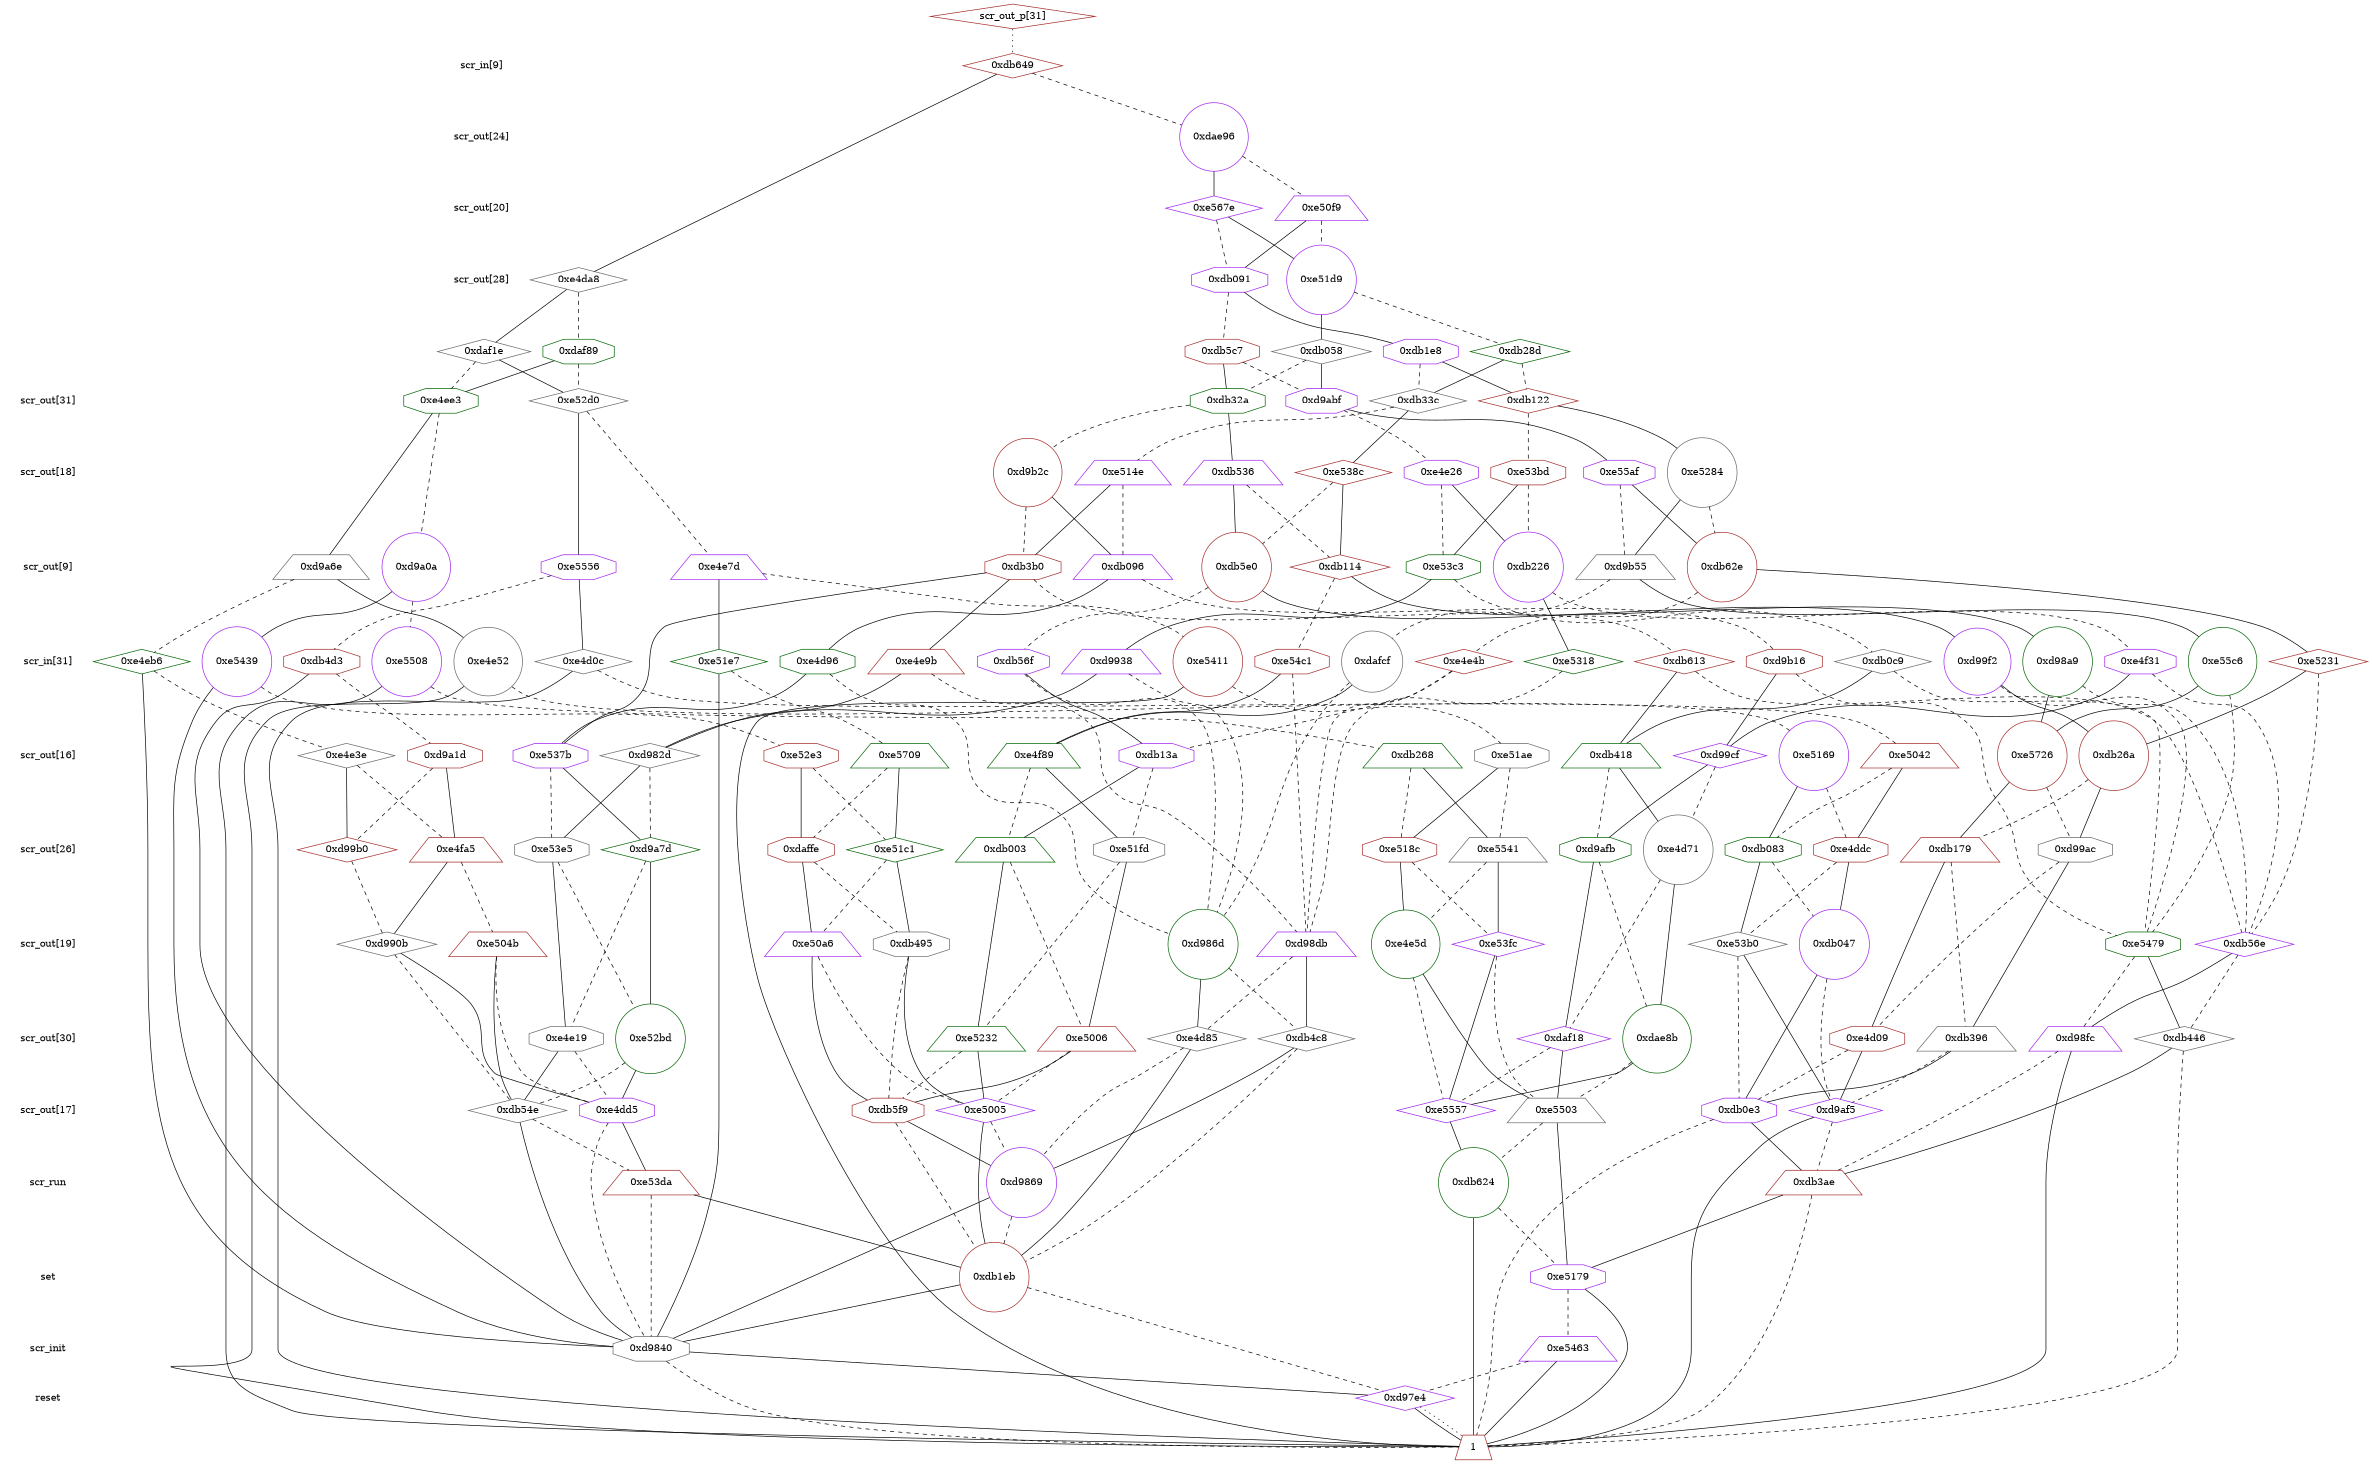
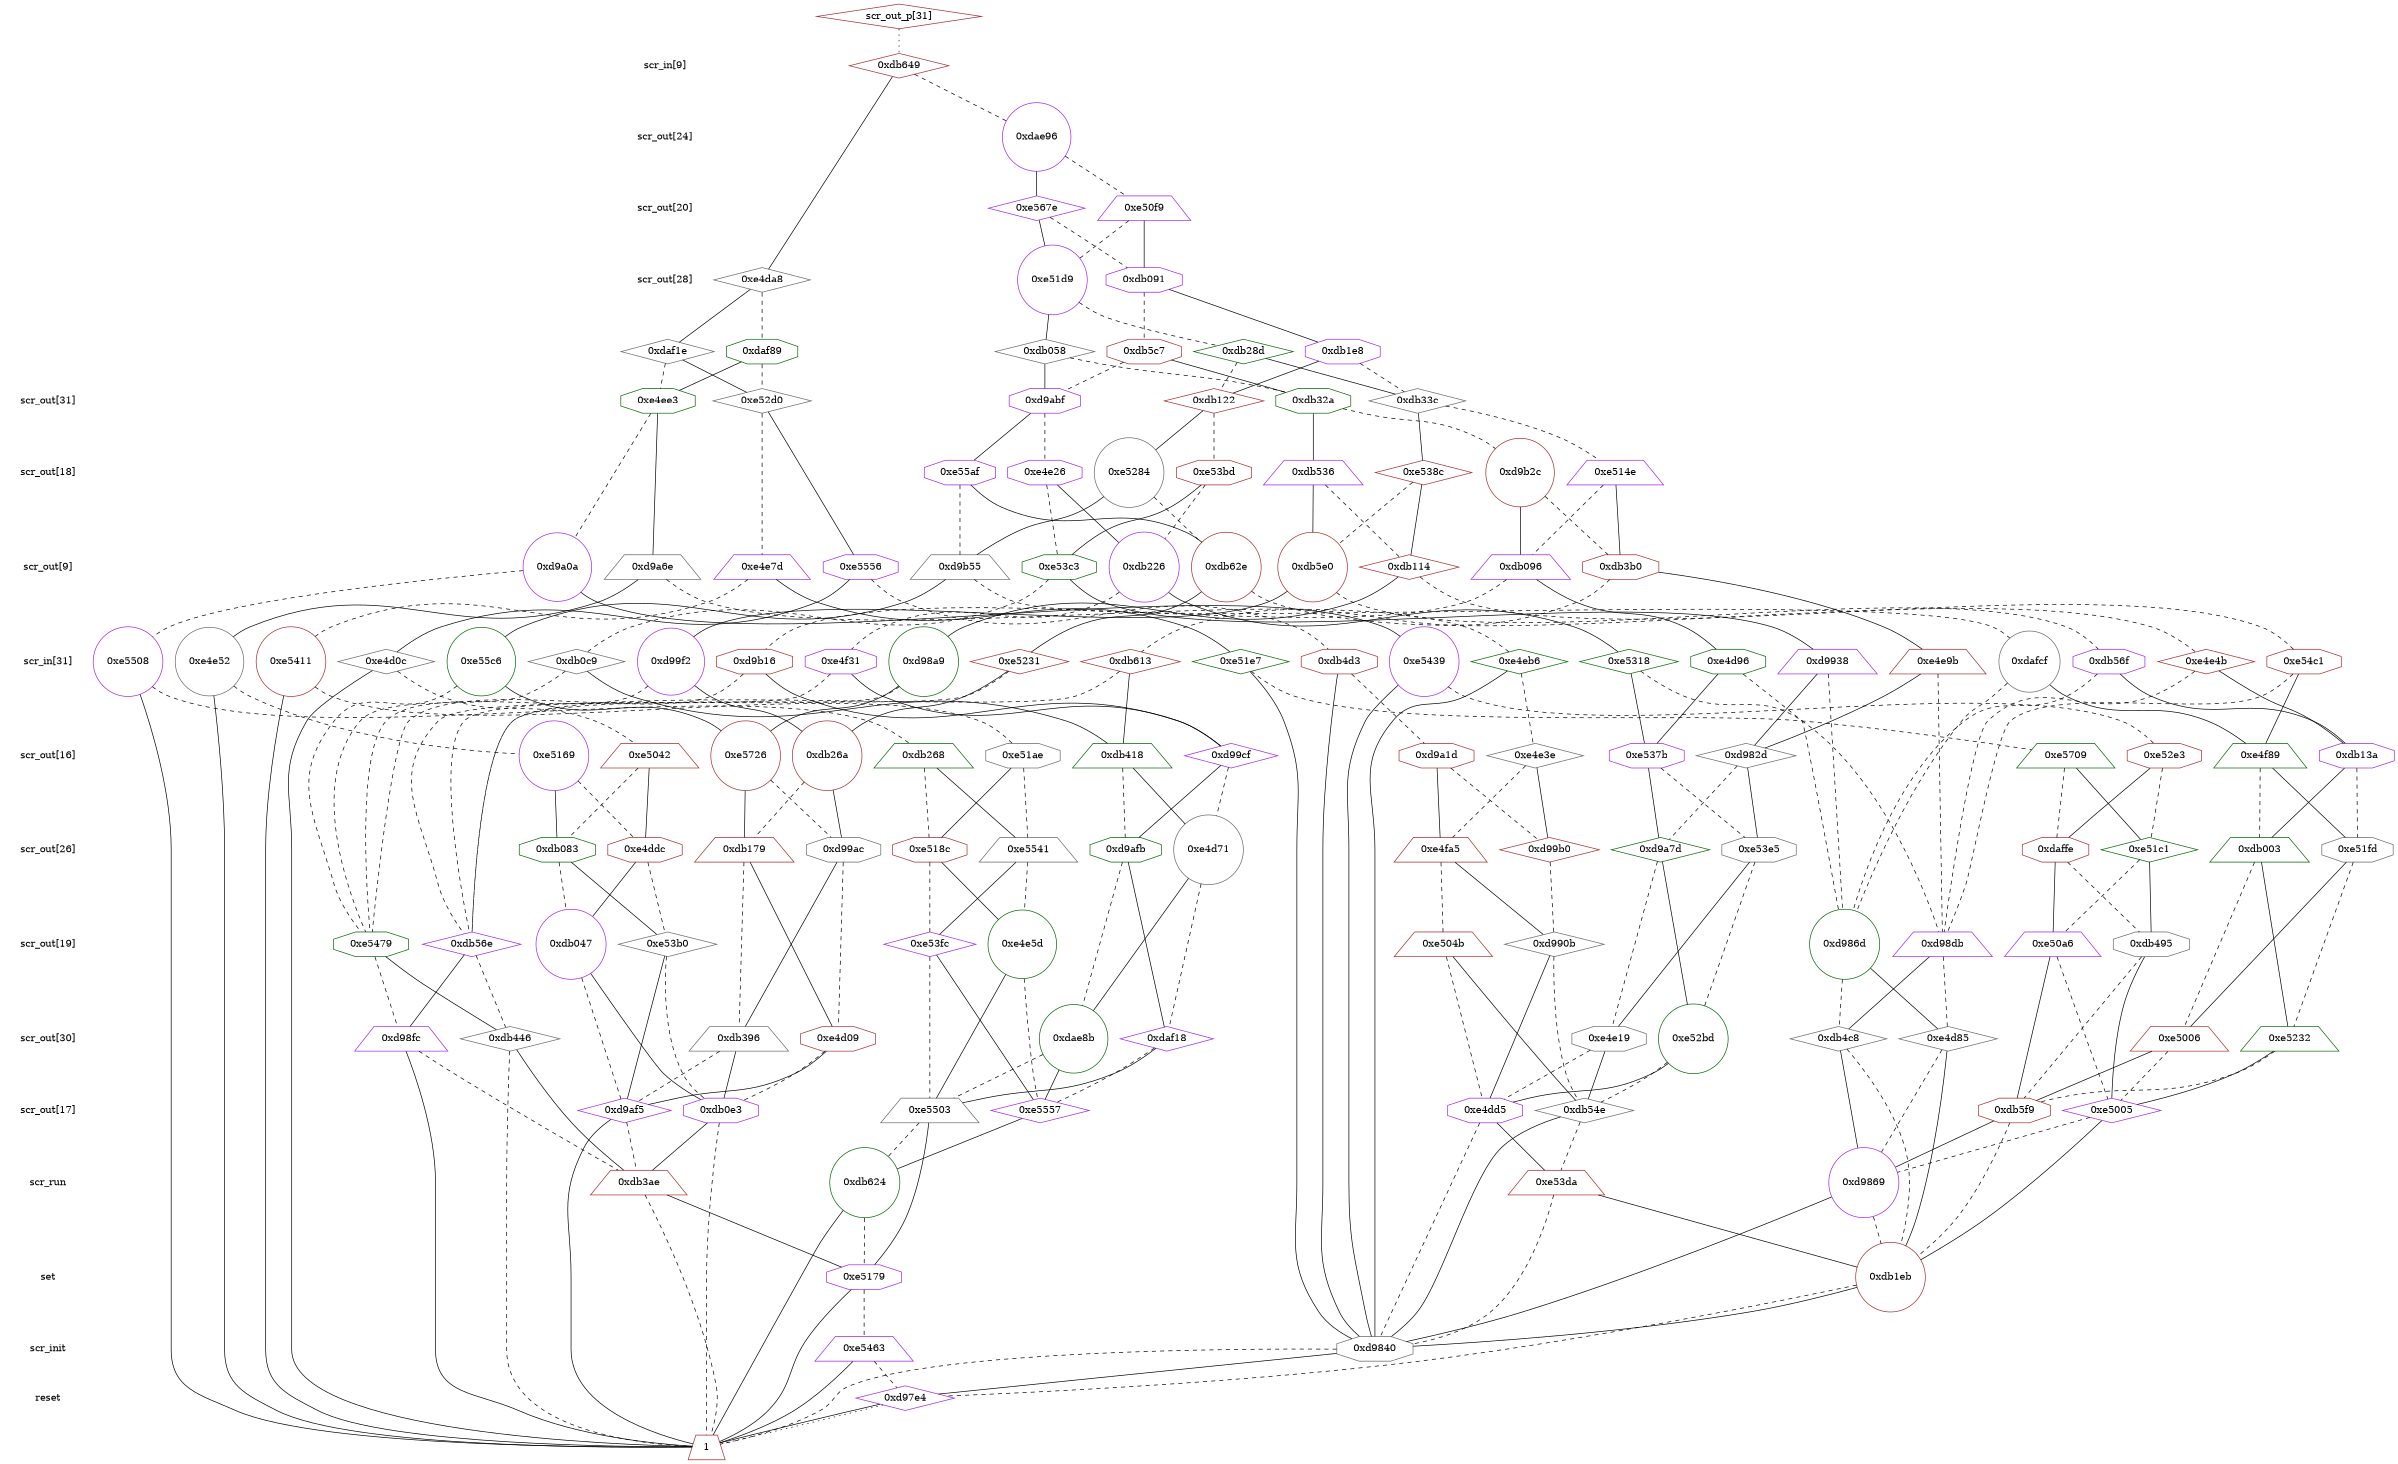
(743, 609) -> (1638, 708)
(1329, 716) -> (2279, 705)
